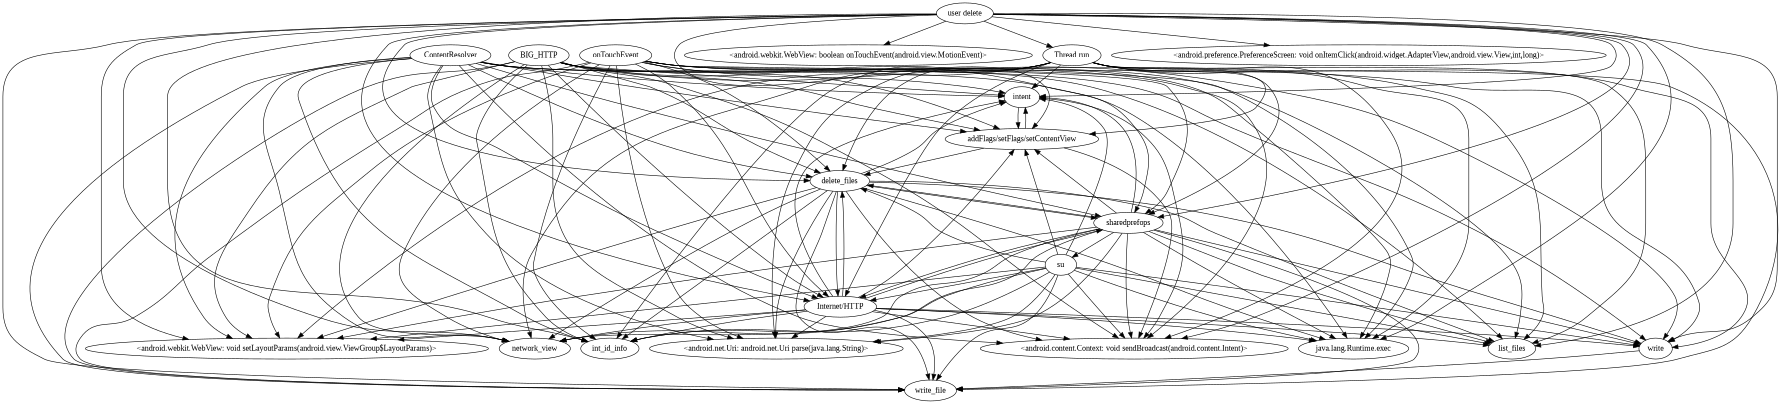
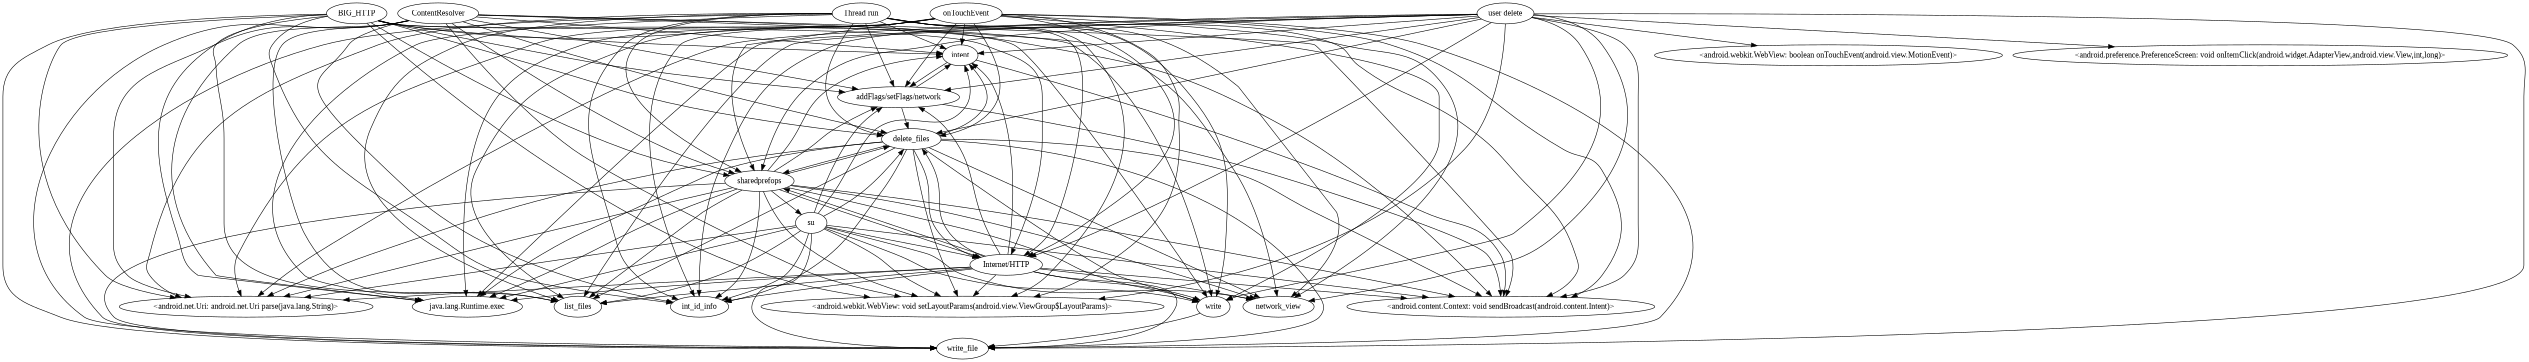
(1016, 33) -> (743, 43)
(1022, 139) -> (899, 97)
(597, 202) -> none
(351, 229) -> none
